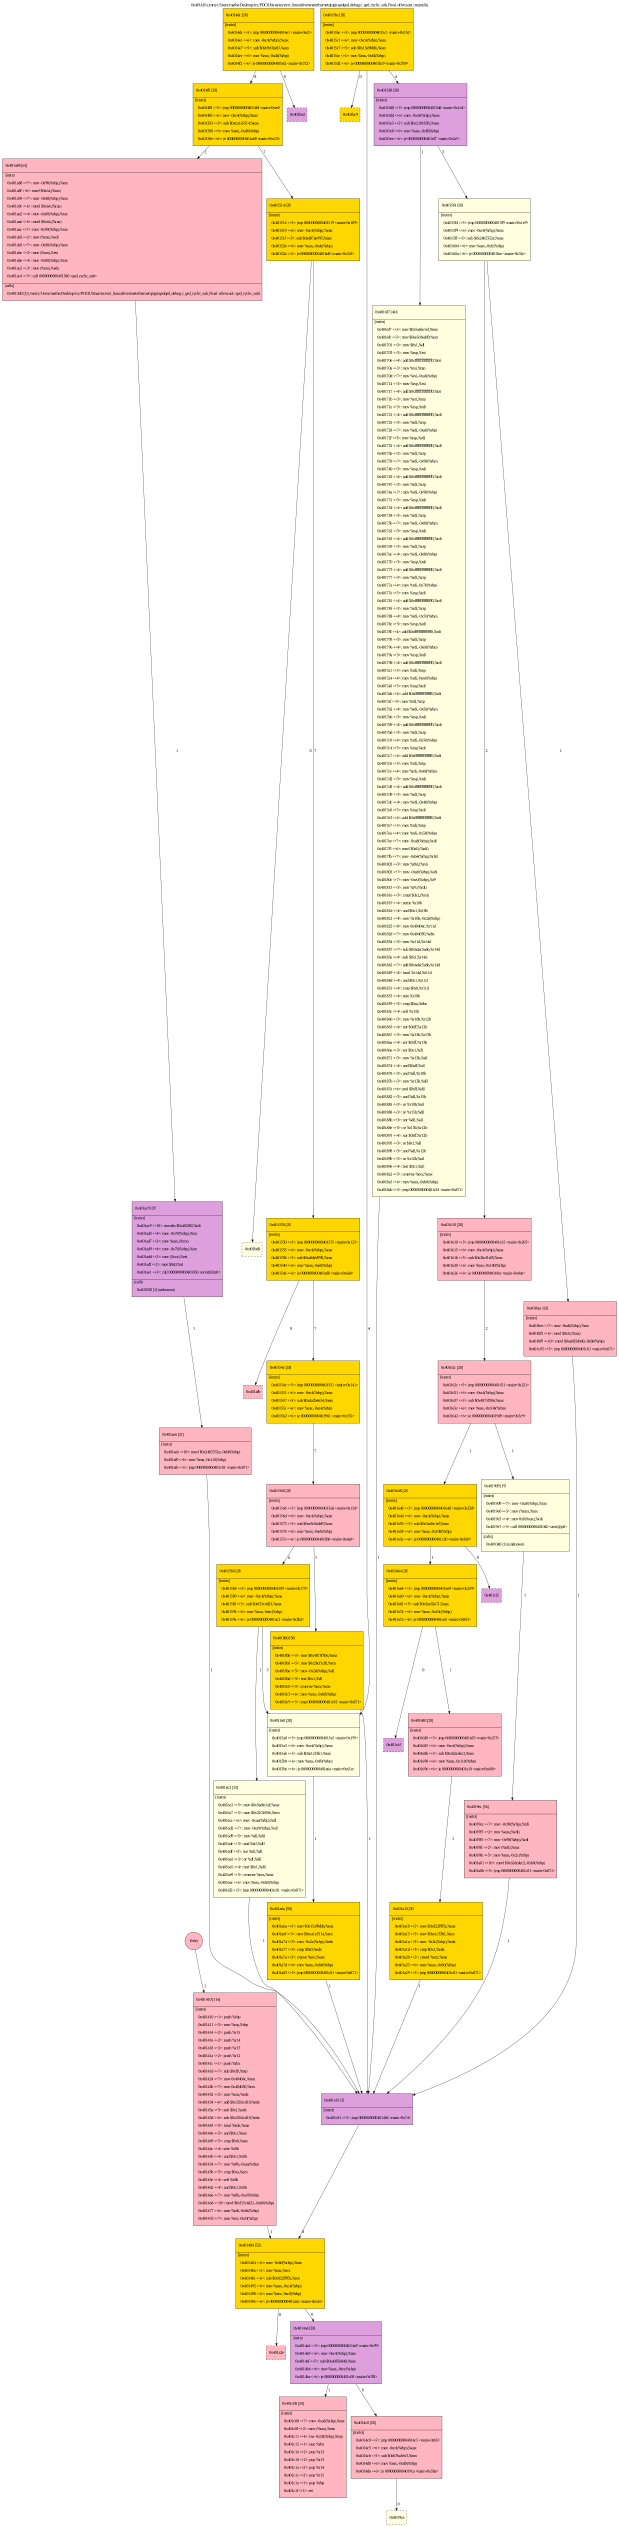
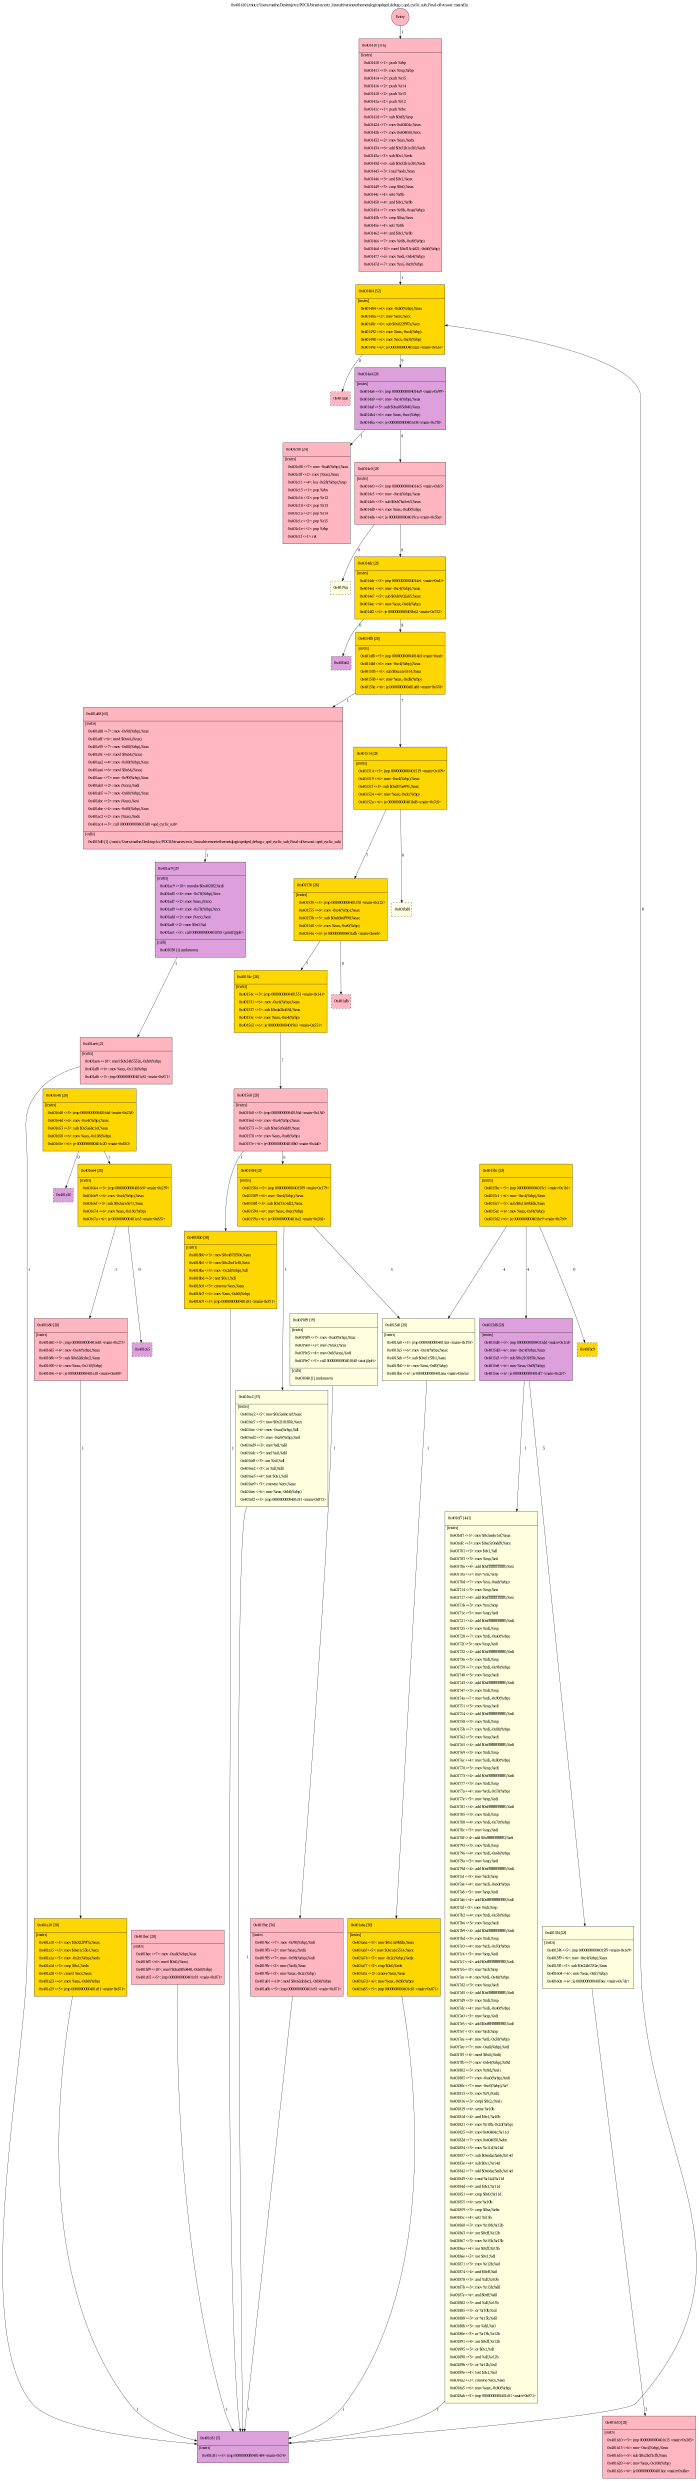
none -> (400, 539)
(527, 780) -> none
(484, 1392) -> none
